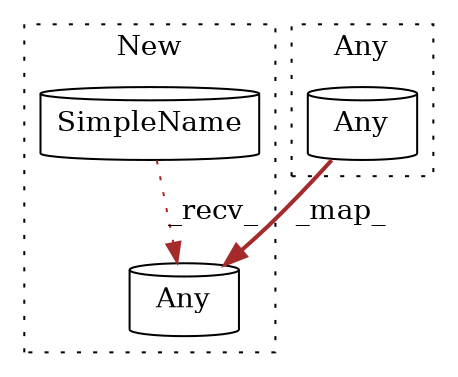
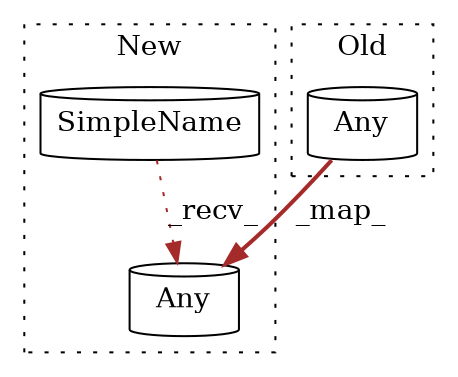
(362, 48) -> (362, 48)
